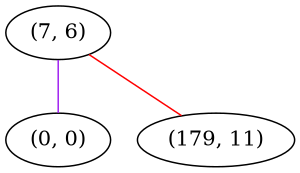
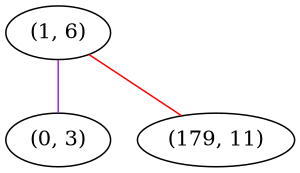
(58, 33) -> (58, 33)
(58, 140) -> (58, 140)
